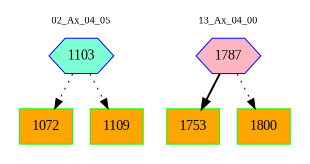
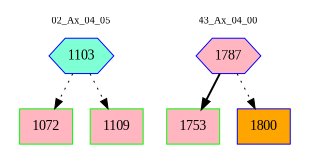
(228, 21) -> (228, 21)
(46, 126) -> (46, 126)
(117, 126) -> (117, 126)
(193, 126) -> (193, 126)
(264, 126) -> (264, 126)
